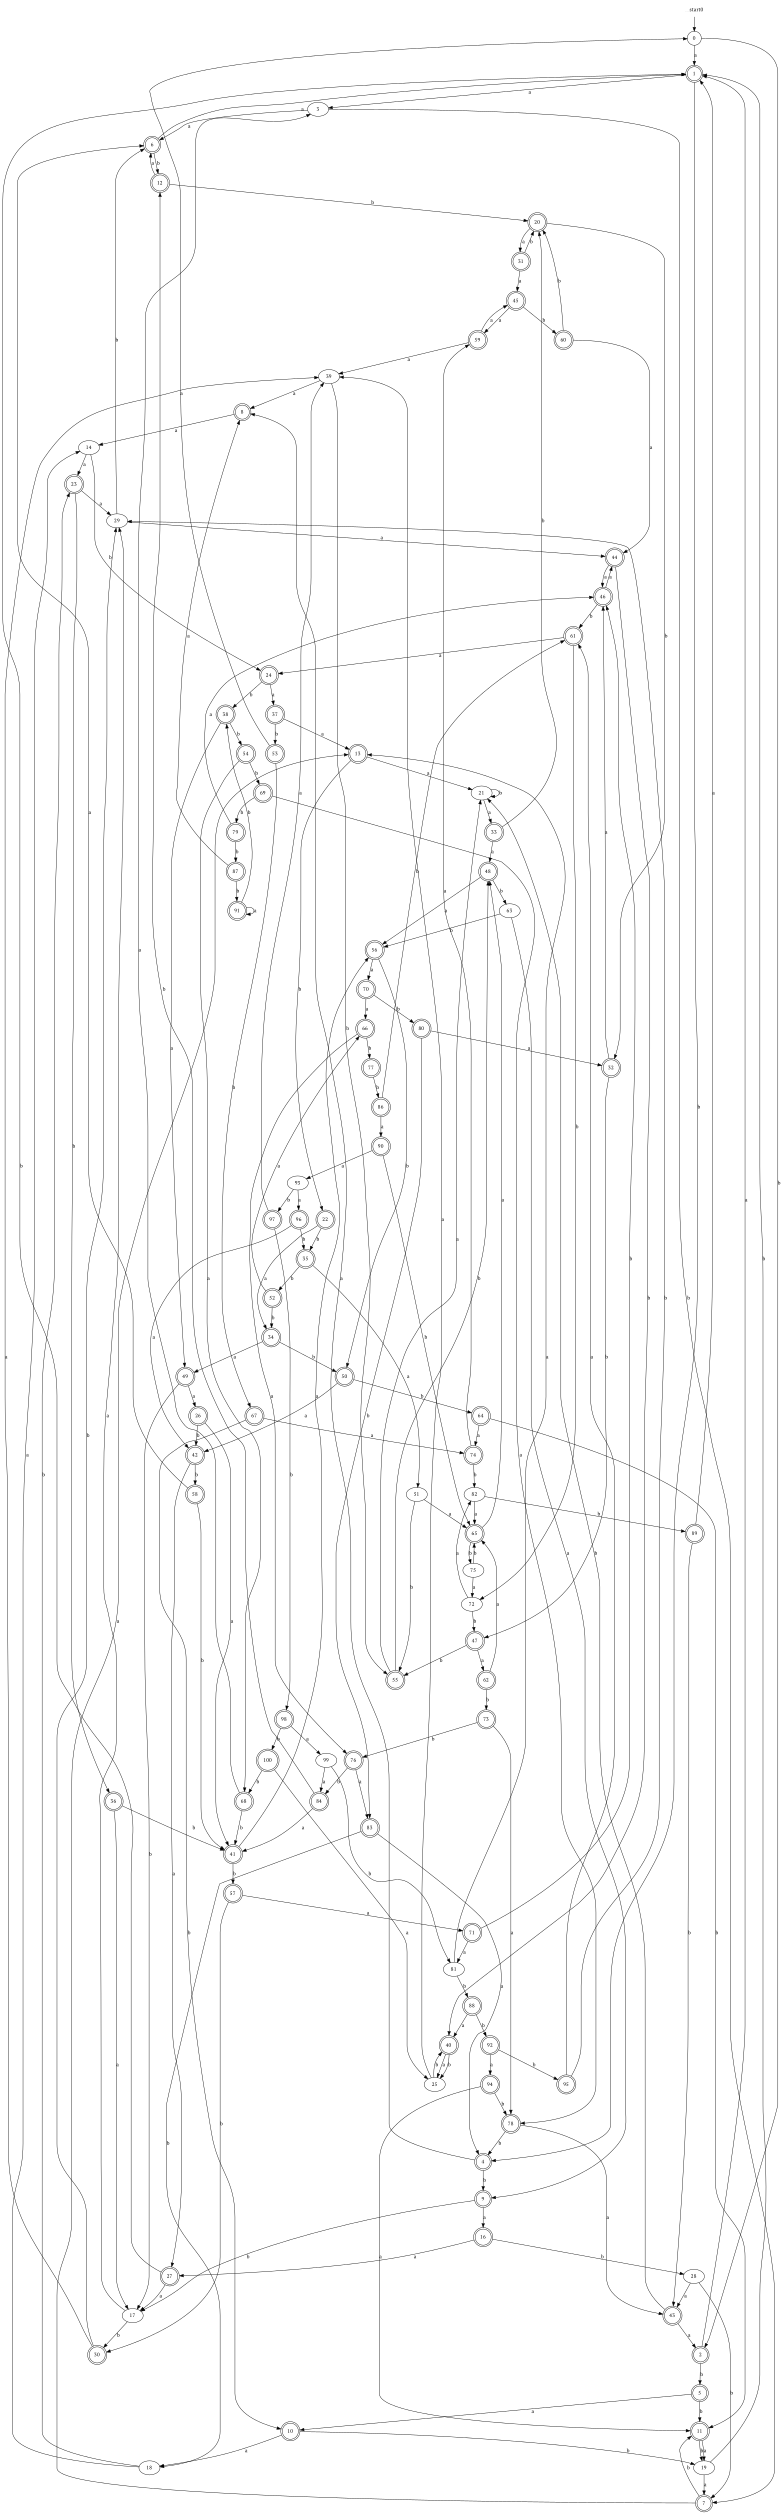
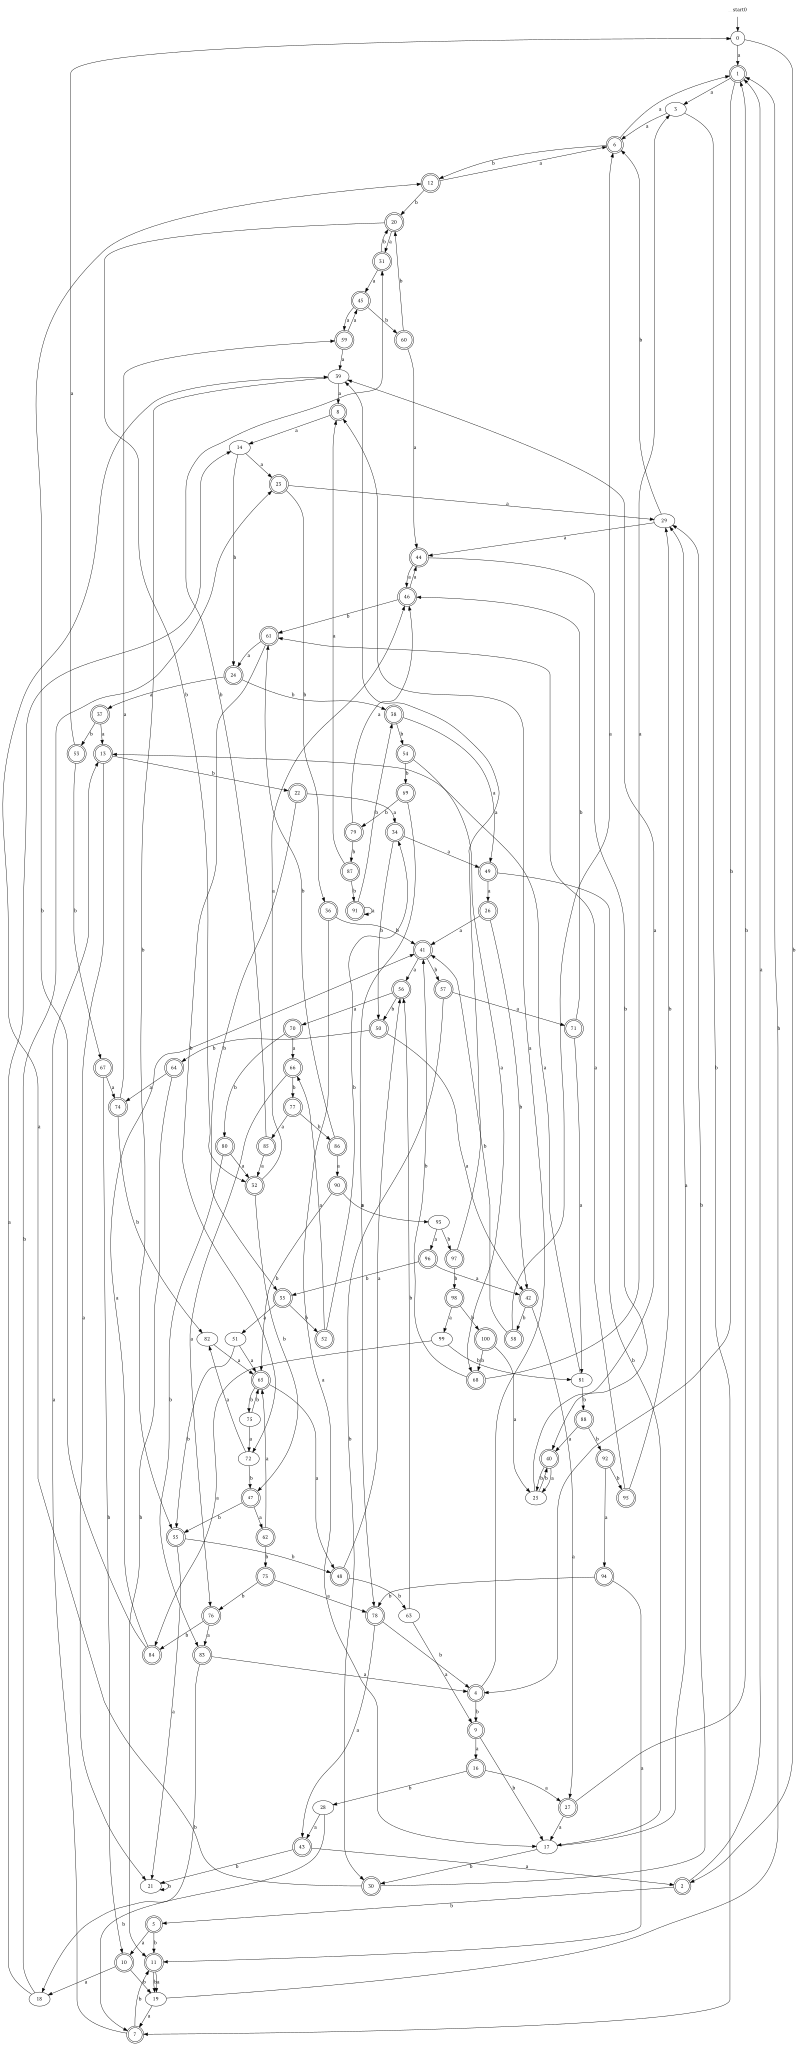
(494, 832) -> none
none -> (266, 1146)
(695, 1534) -> none
